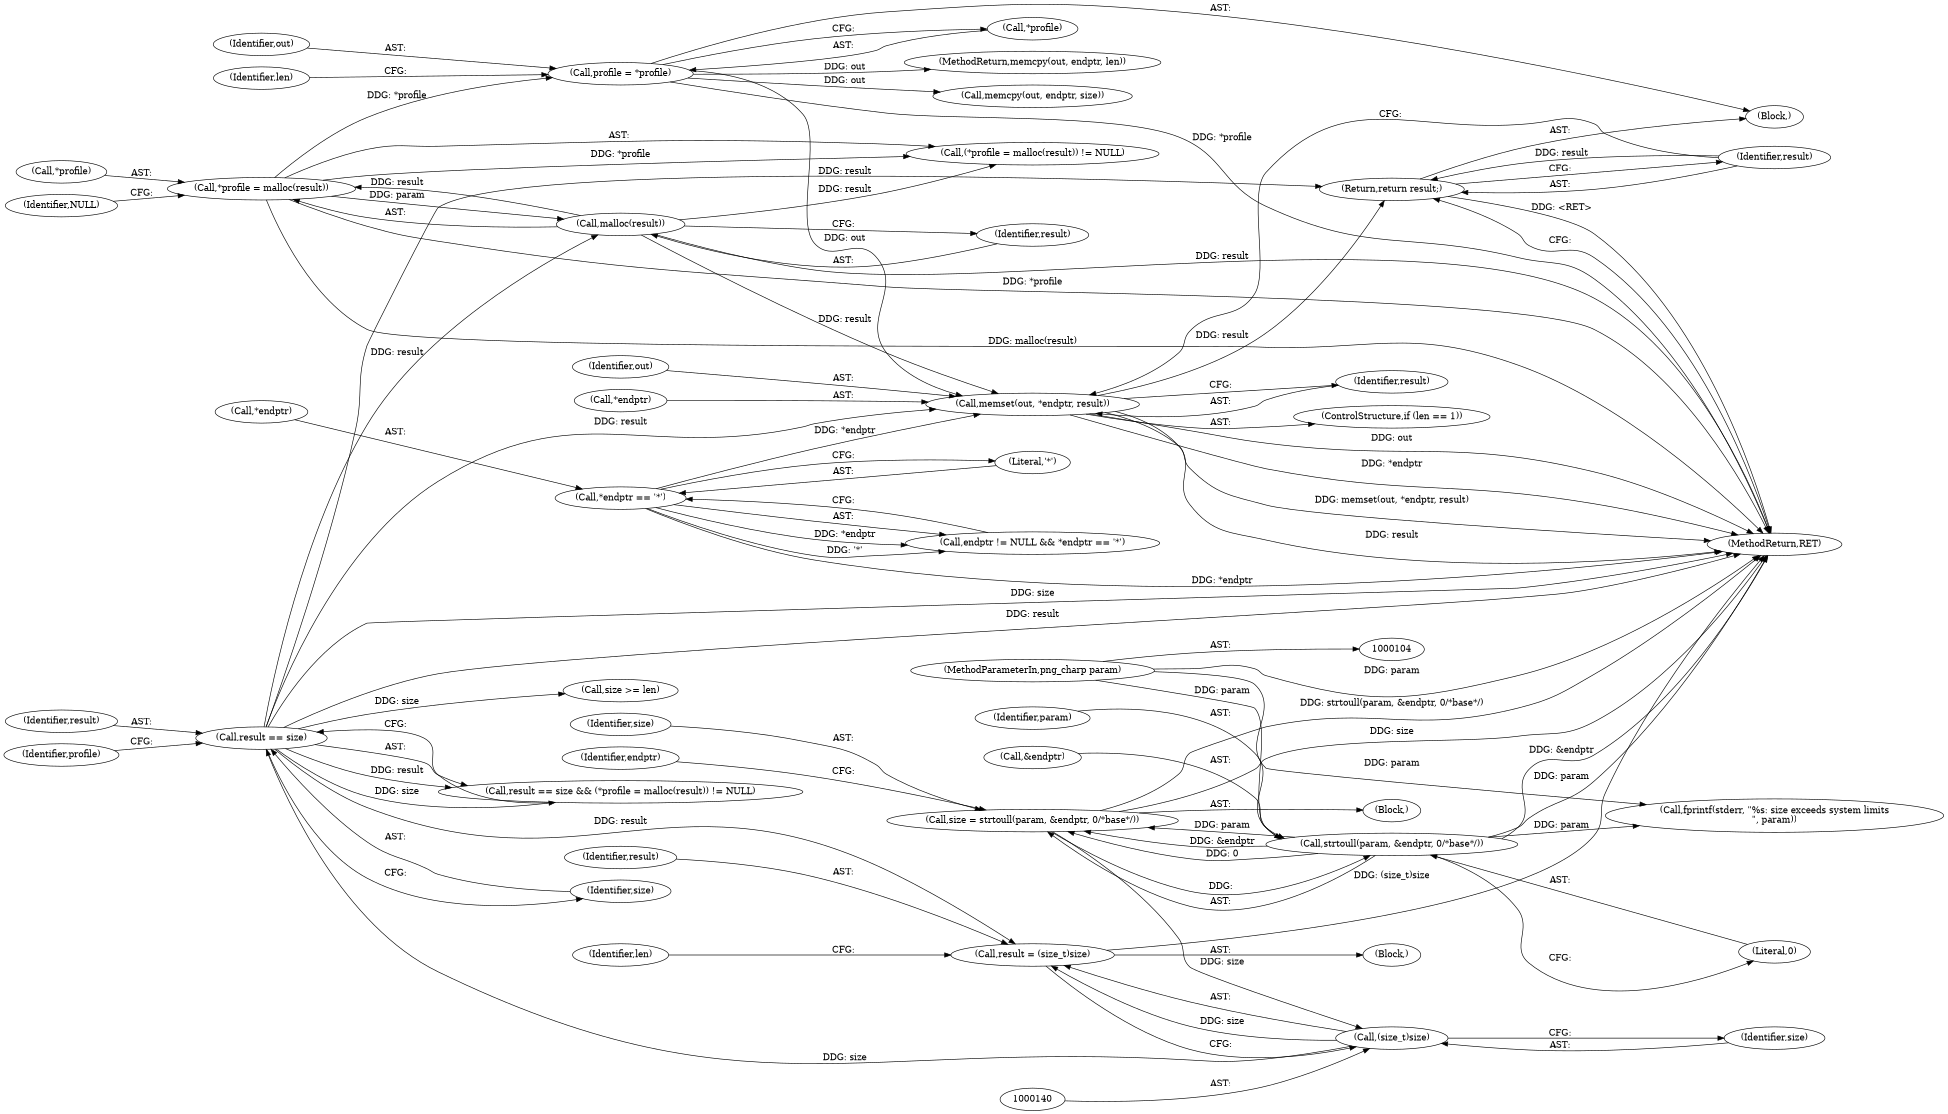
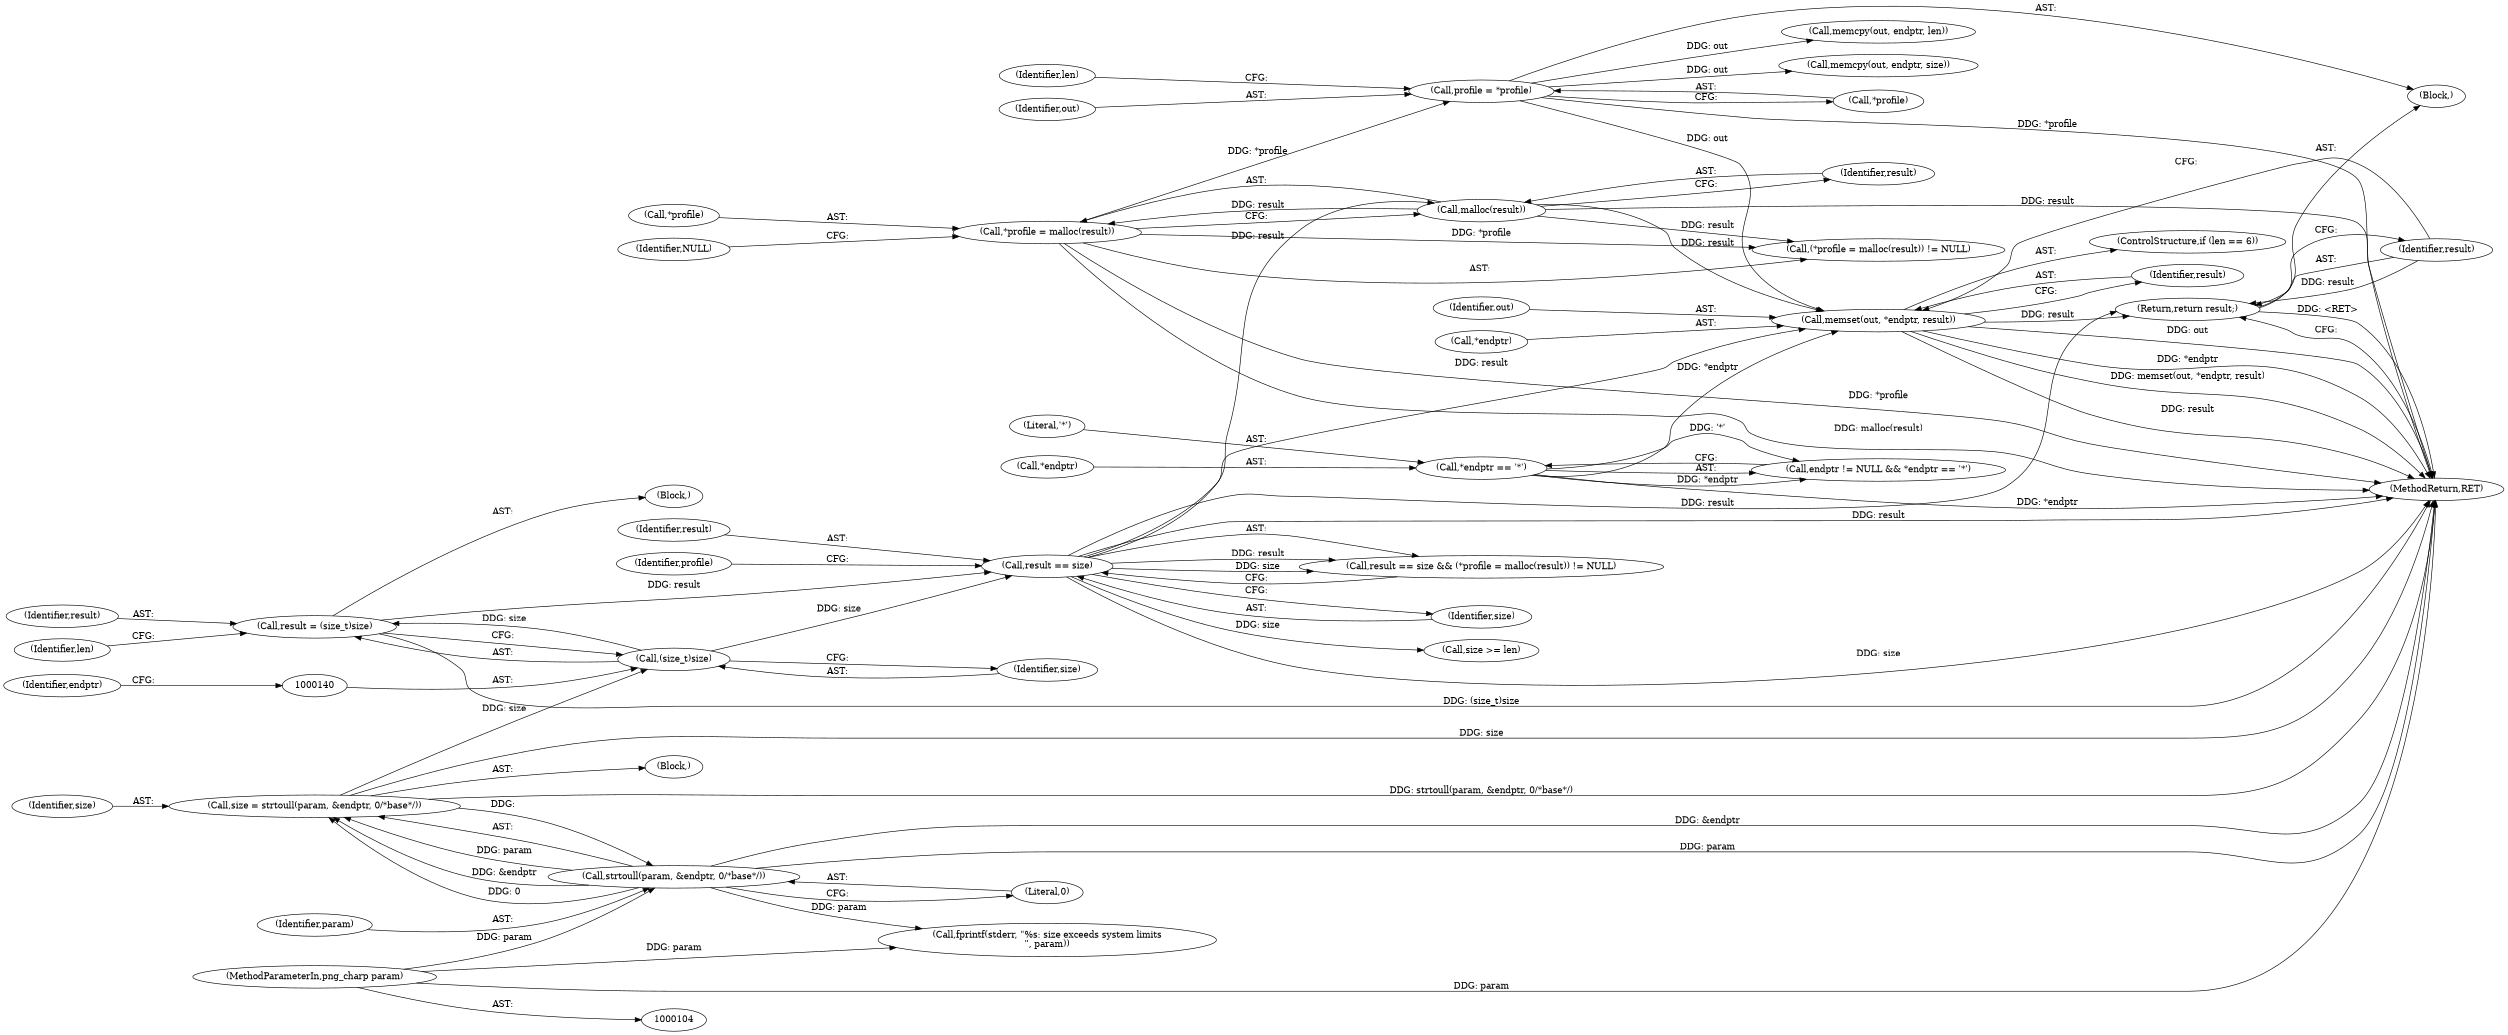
(1033, 62) -> (1878, 32)
(397, 195) -> (1258, 217)
(1392, 417) -> (2188, 242)
(824, 464) -> none
(1033, 758) -> none
(829, 779) -> (198, 686)
(644, 830) -> (683, 598)
